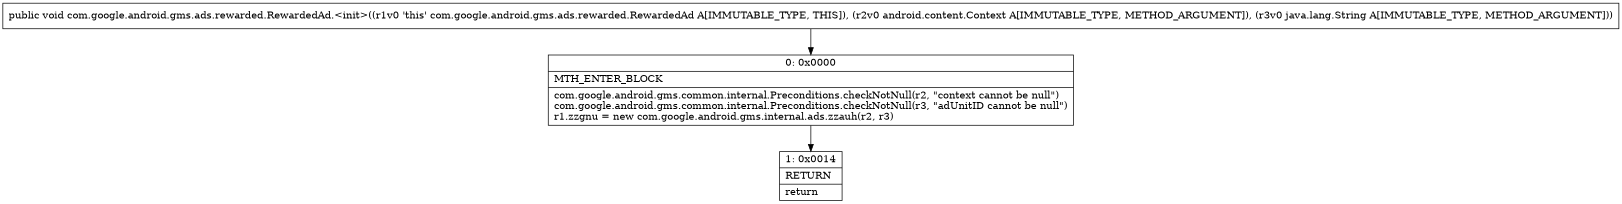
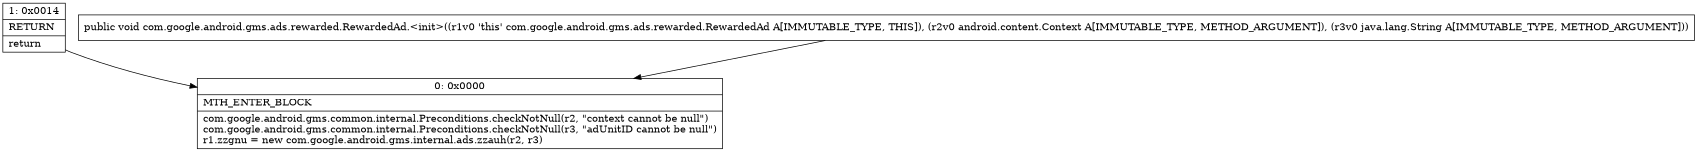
(811, 135) -> (127, 71)
